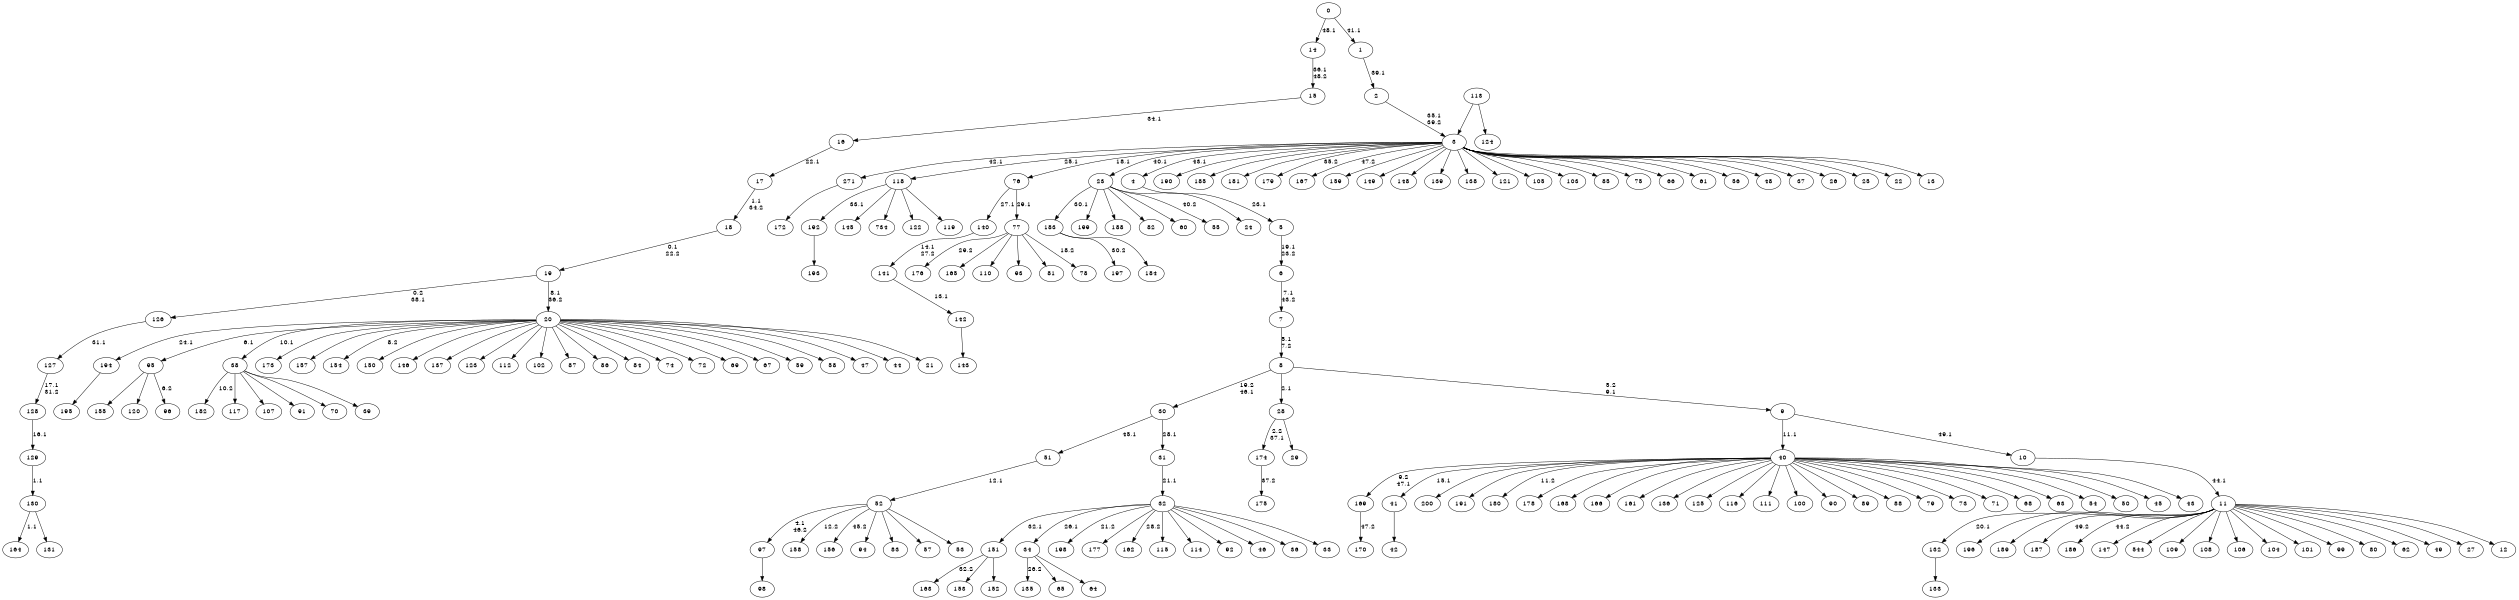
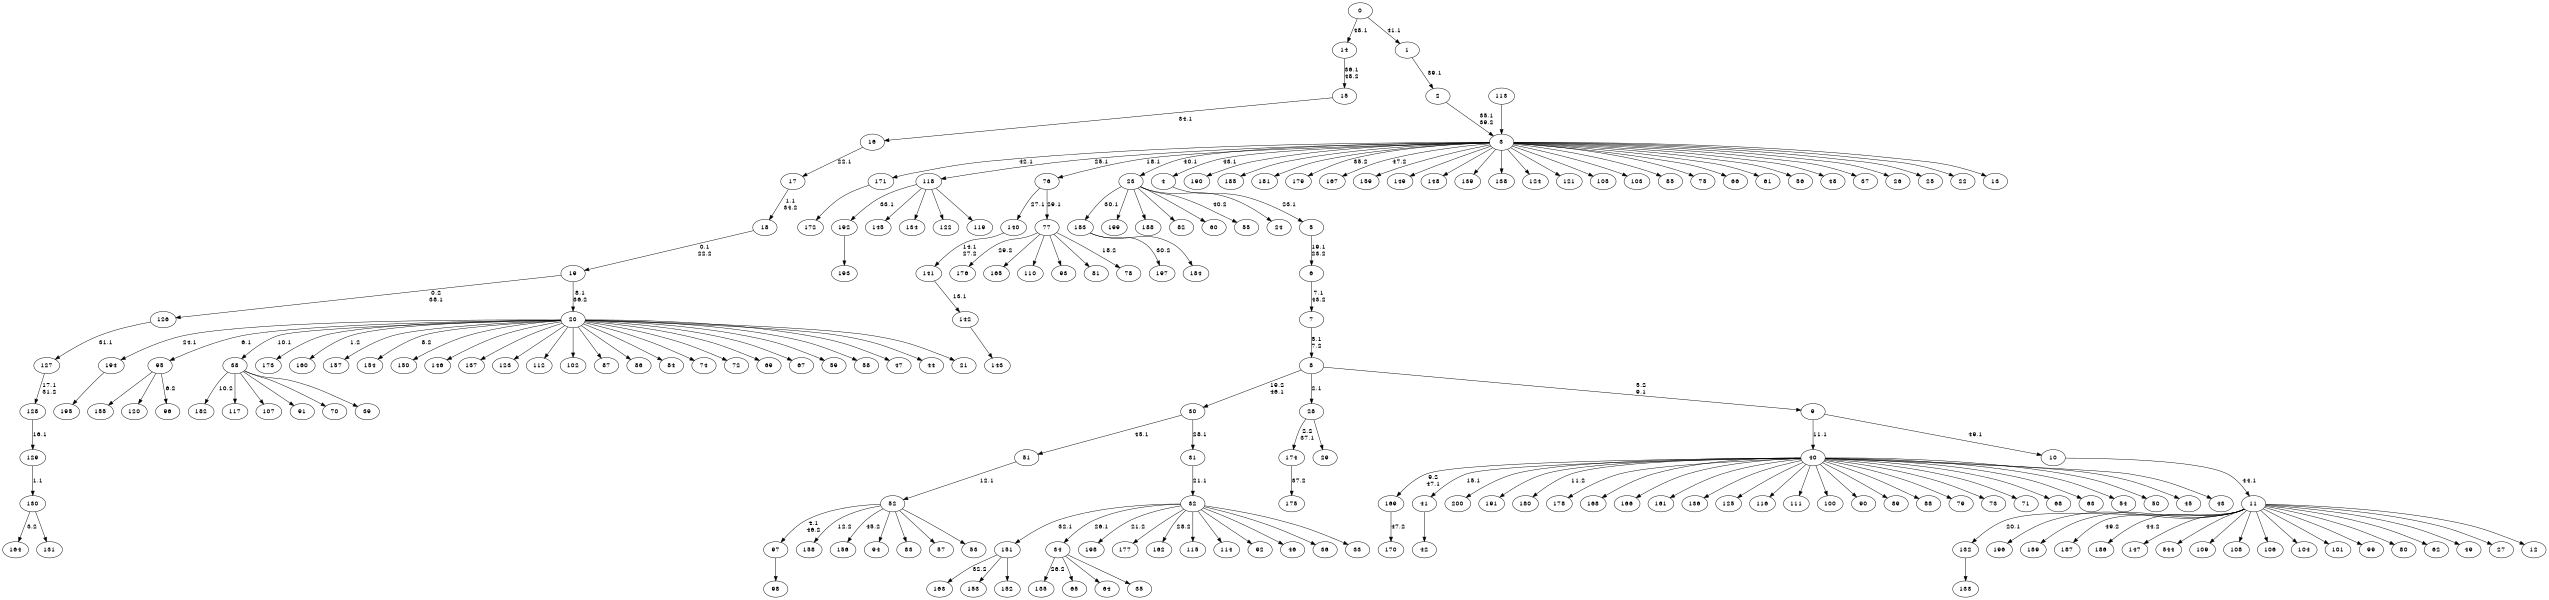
(1482, 117) -> (1517, 160)
(849, 181) -> (881, 181)
(882, 228) -> (912, 228)
none -> (302, 366)
(32, 527) -> (32, 527)
none -> (1140, 589)
